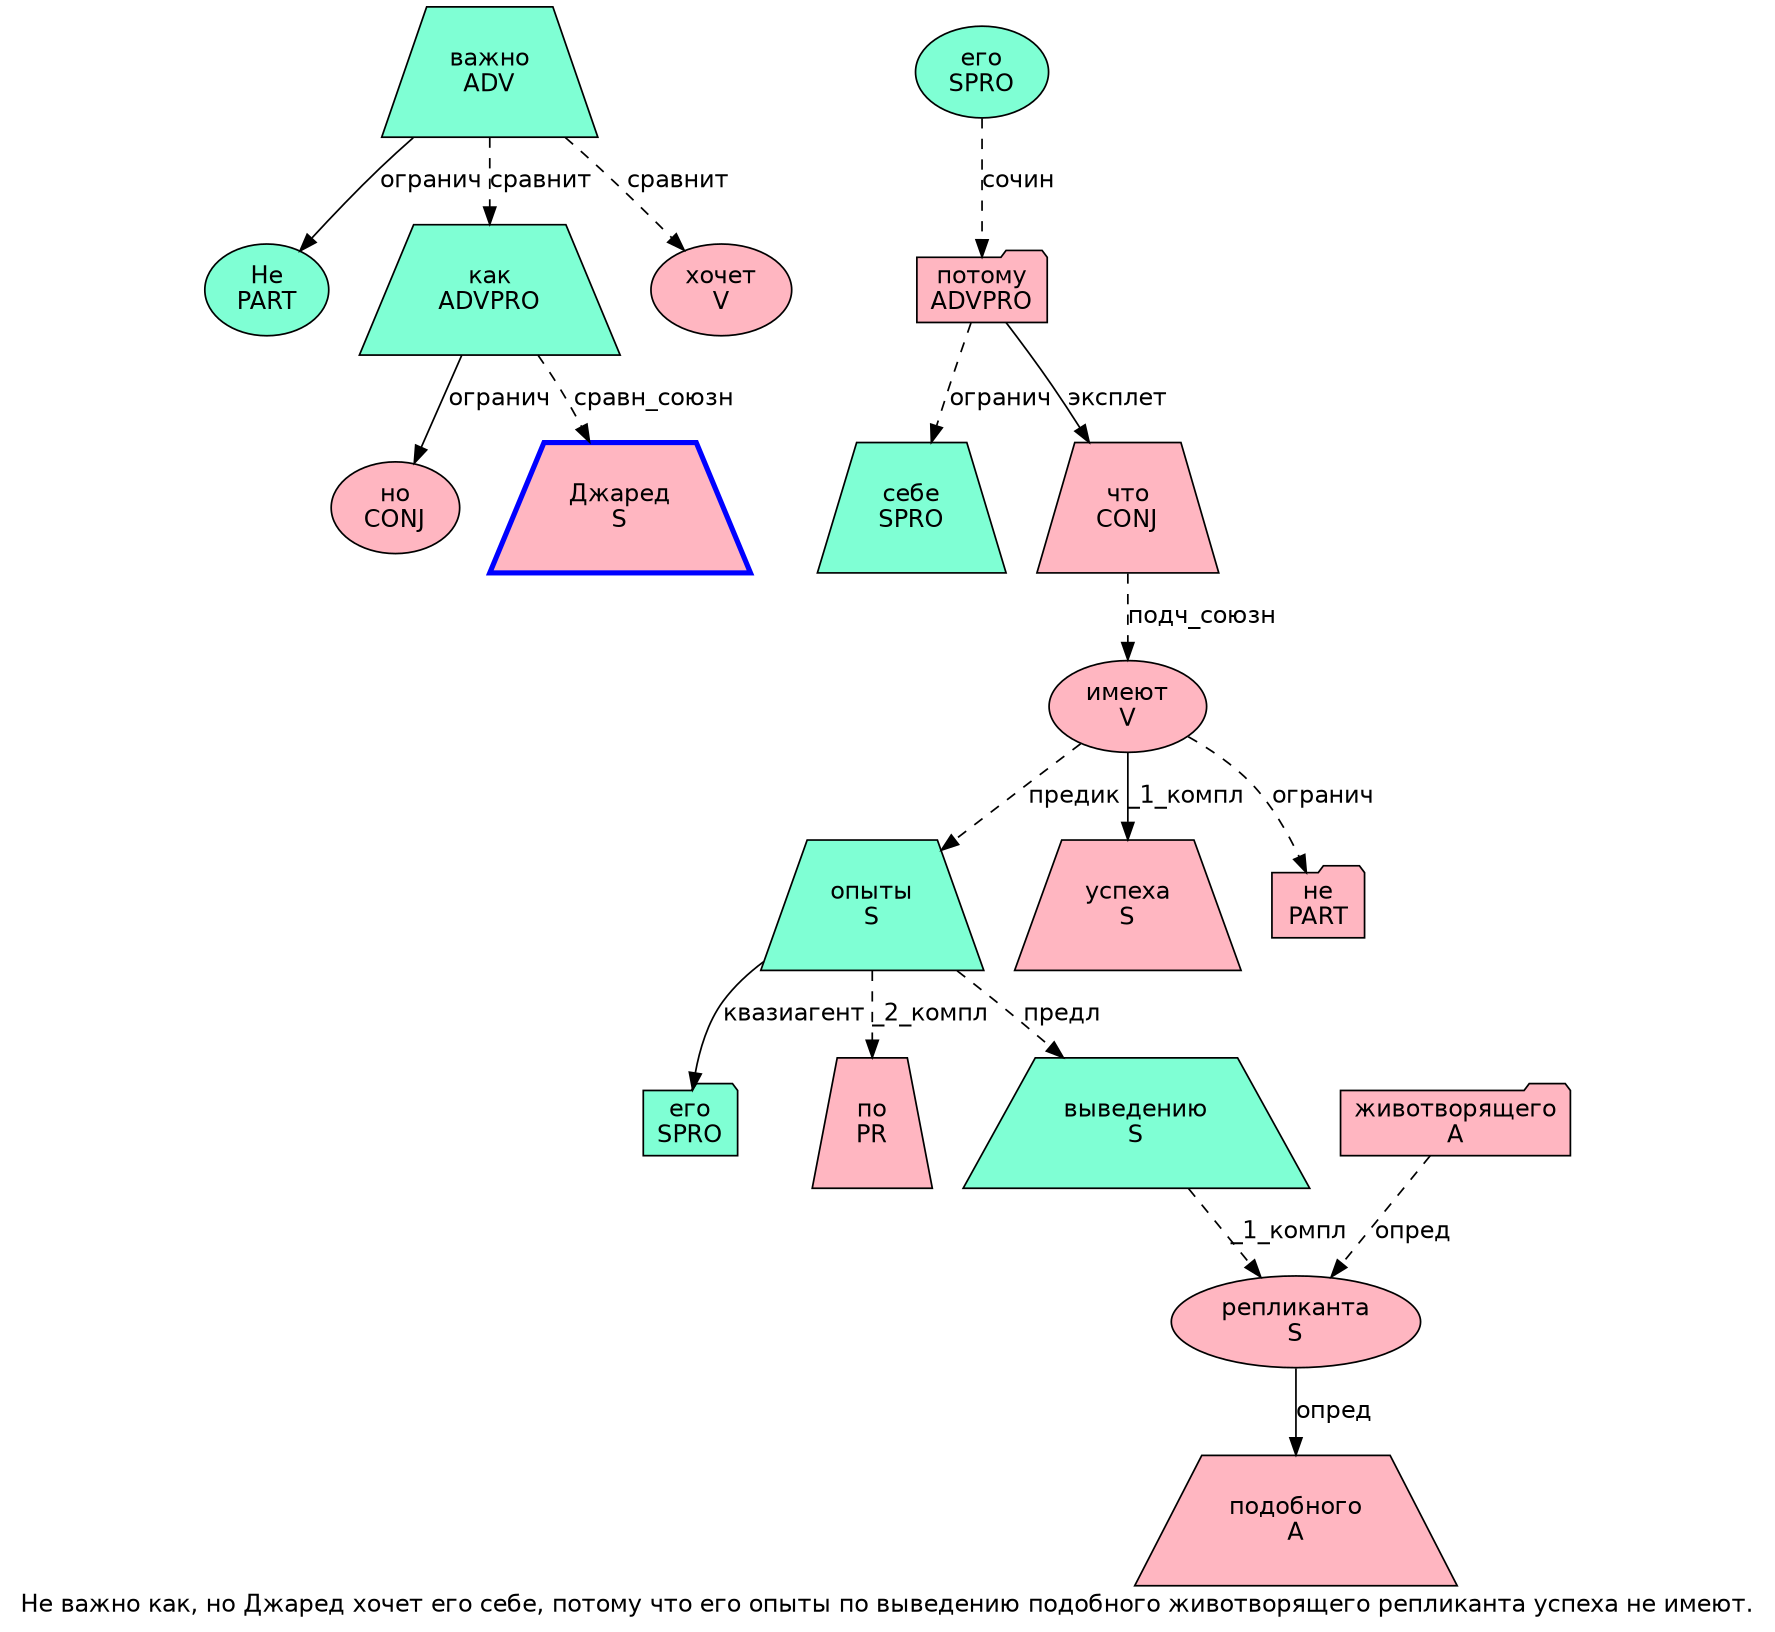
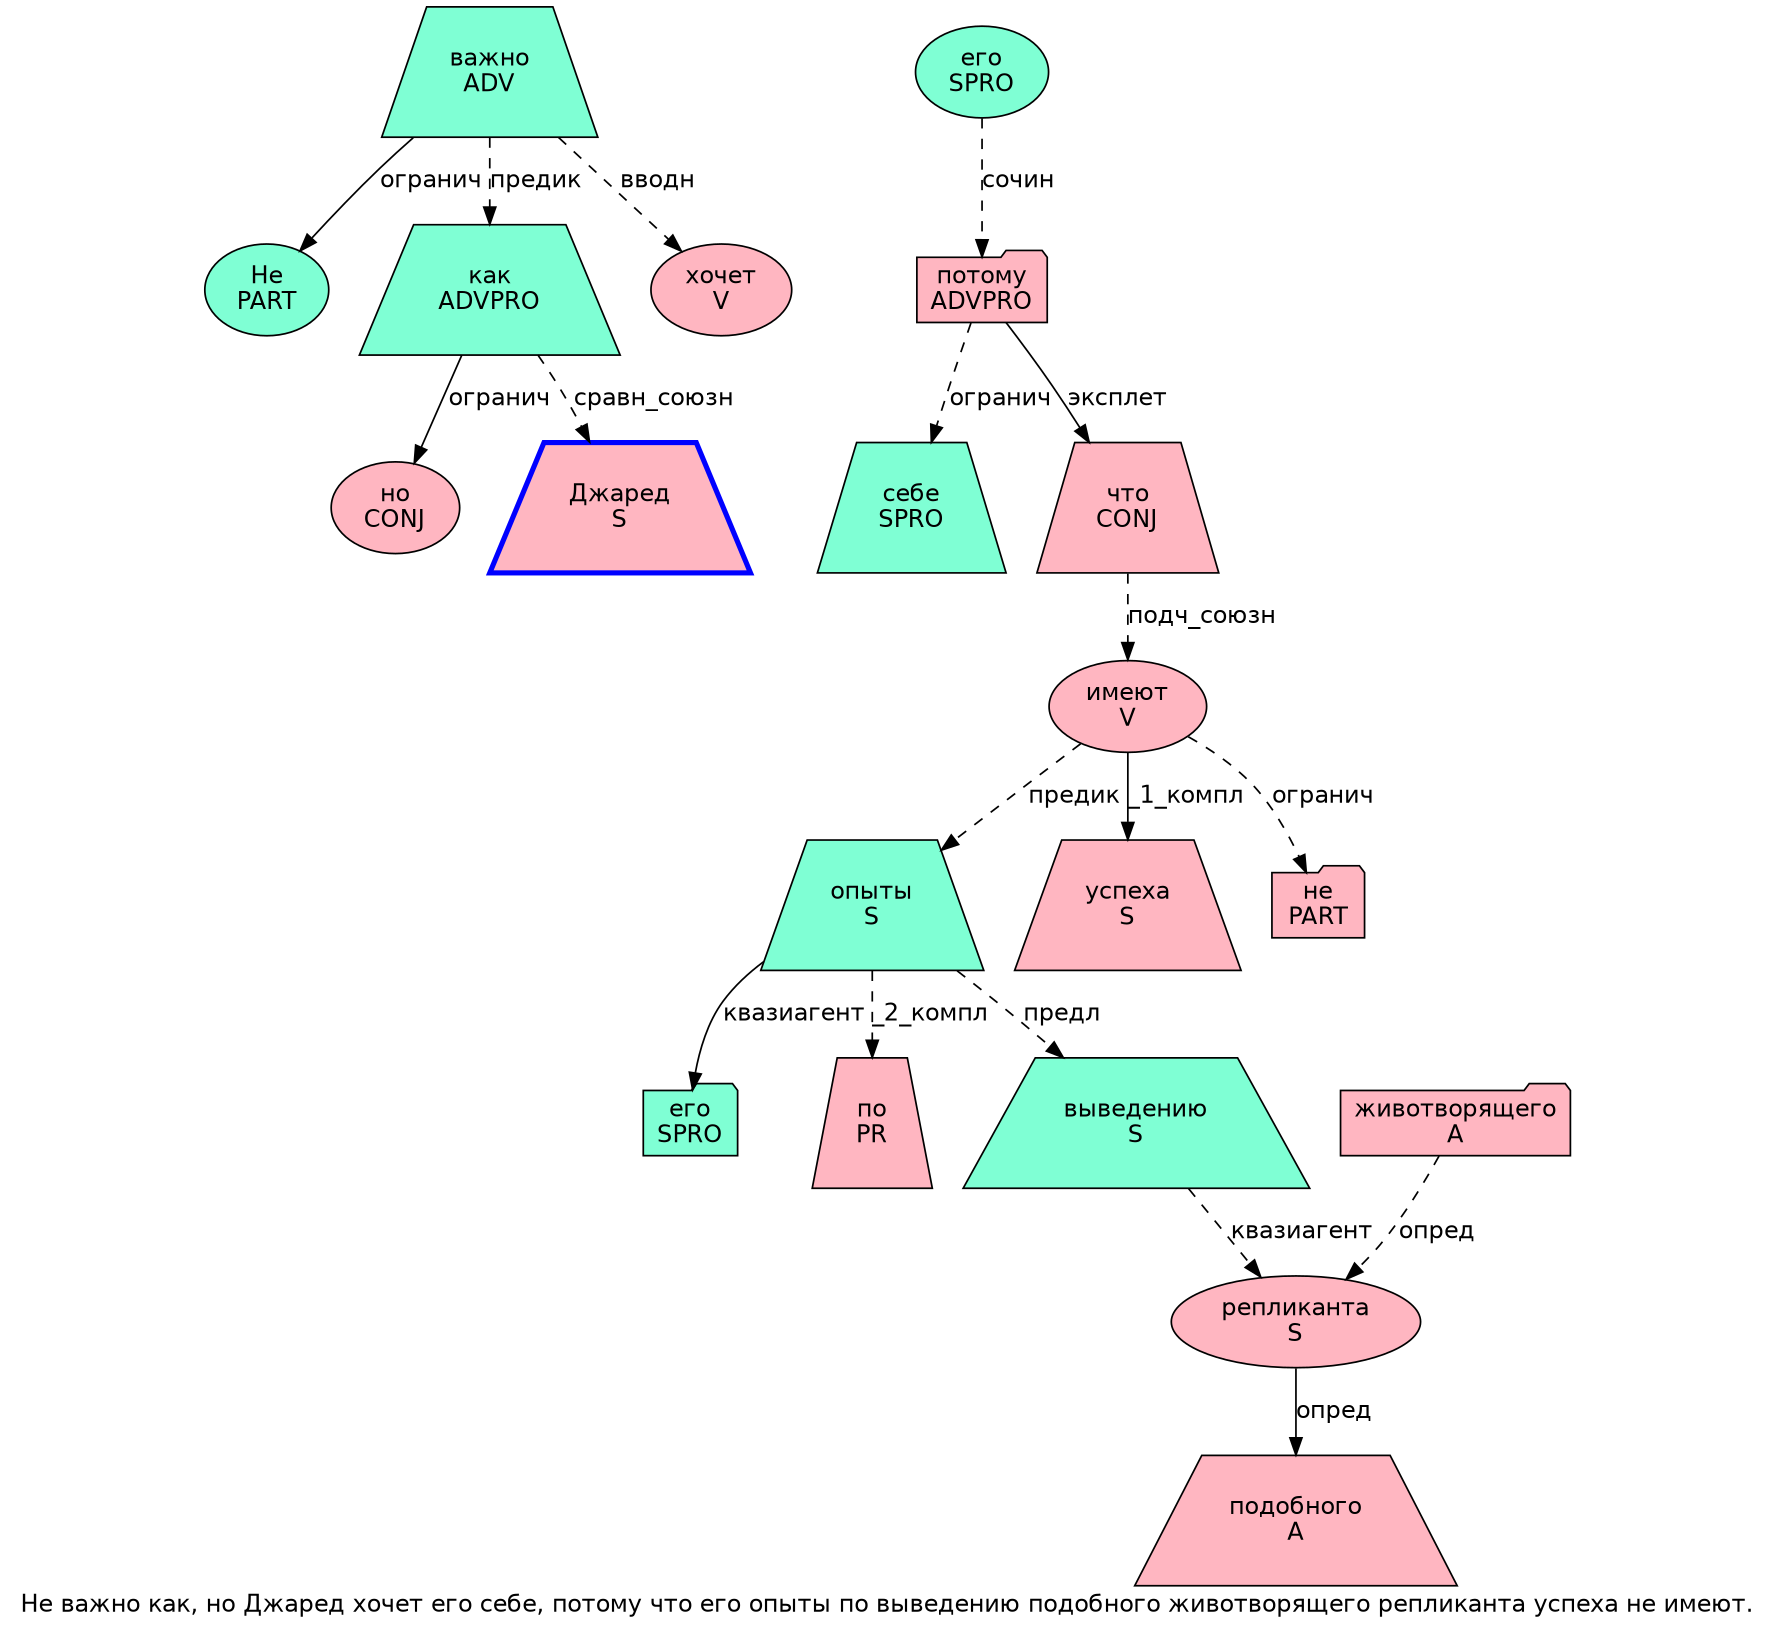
(541, 181) -> (536, 181)
(678, 181) -> (658, 181)
(1289, 1232) -> (1302, 1232)
